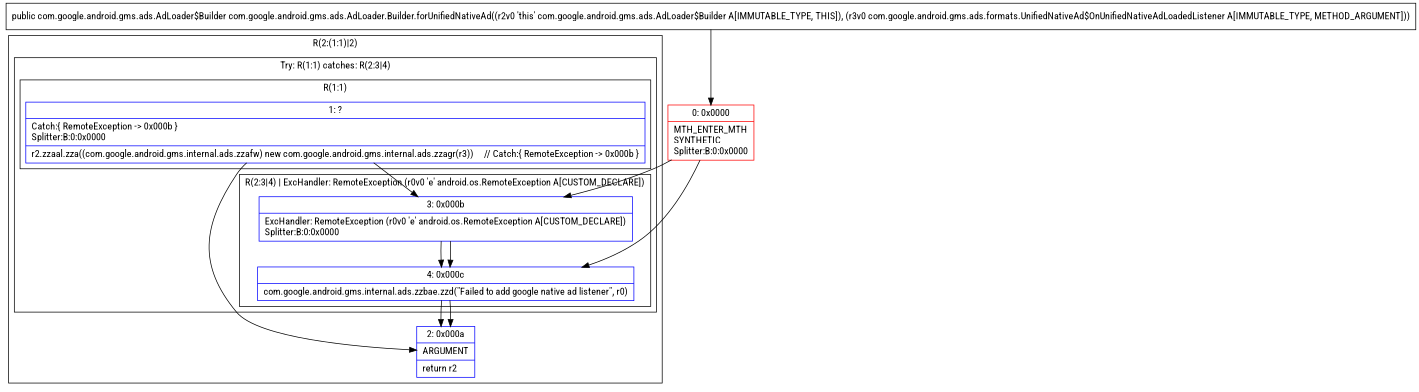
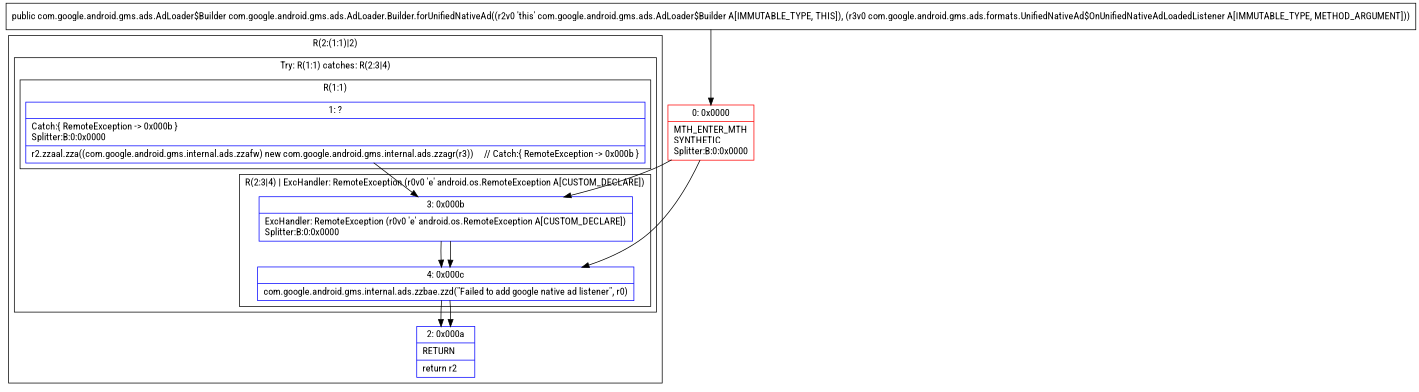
(249, 321) -> none
(446, 351) -> (439, 351)
